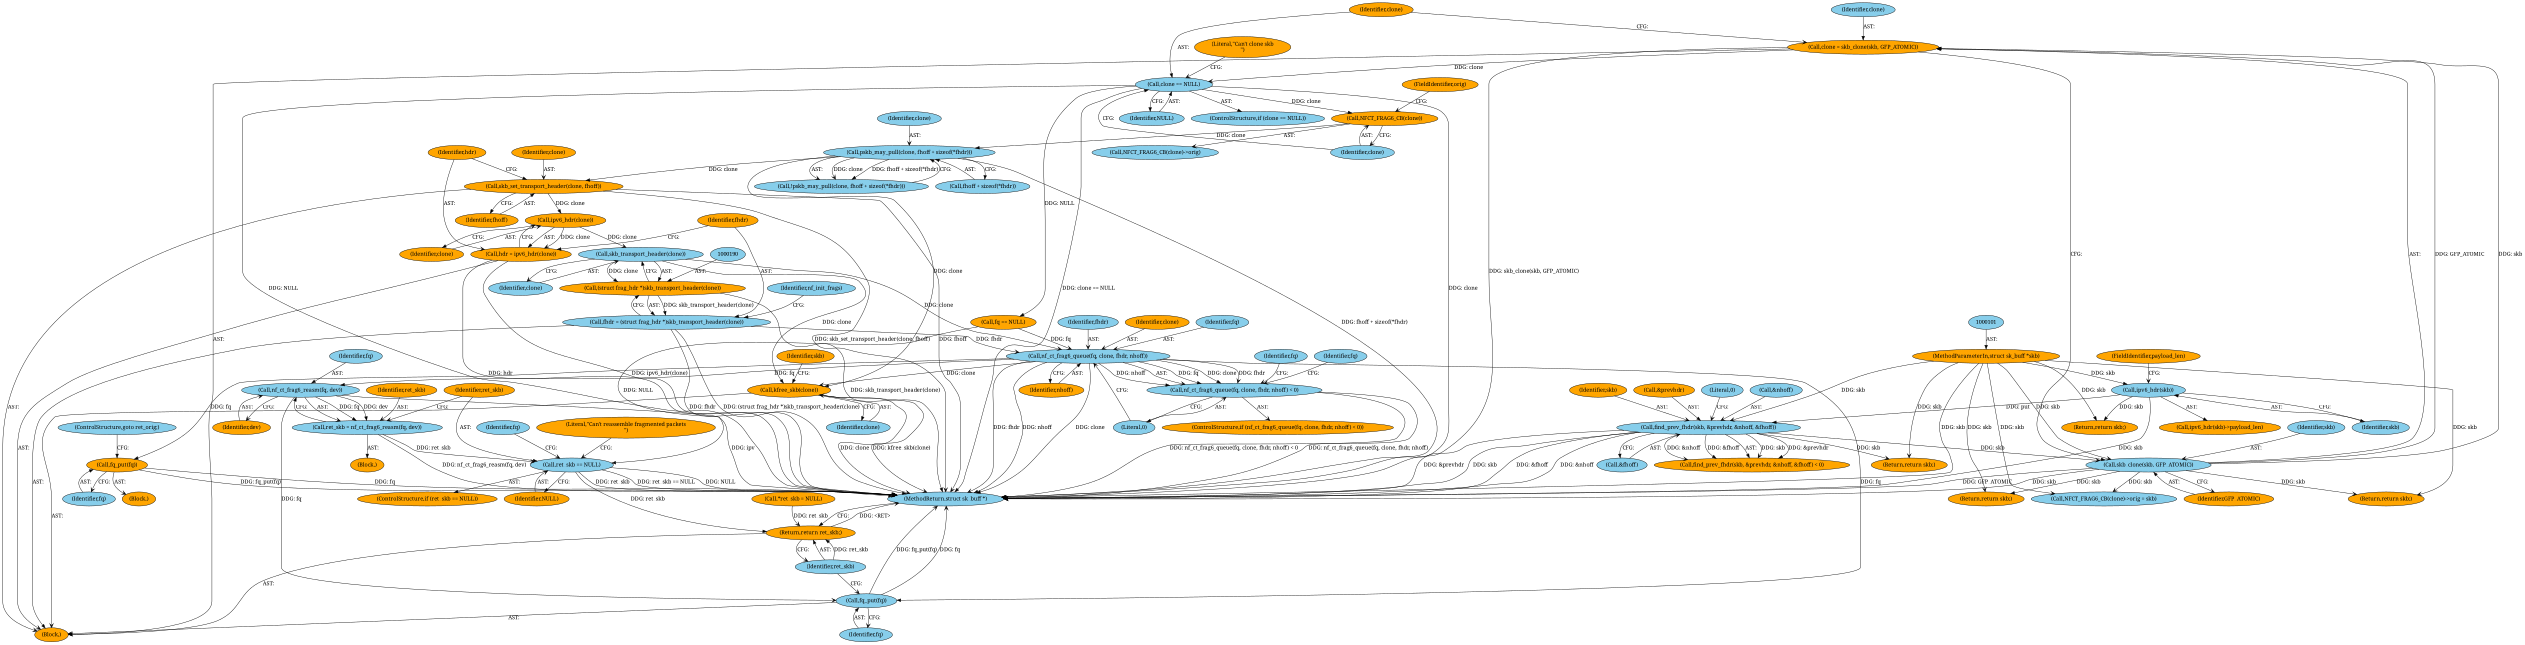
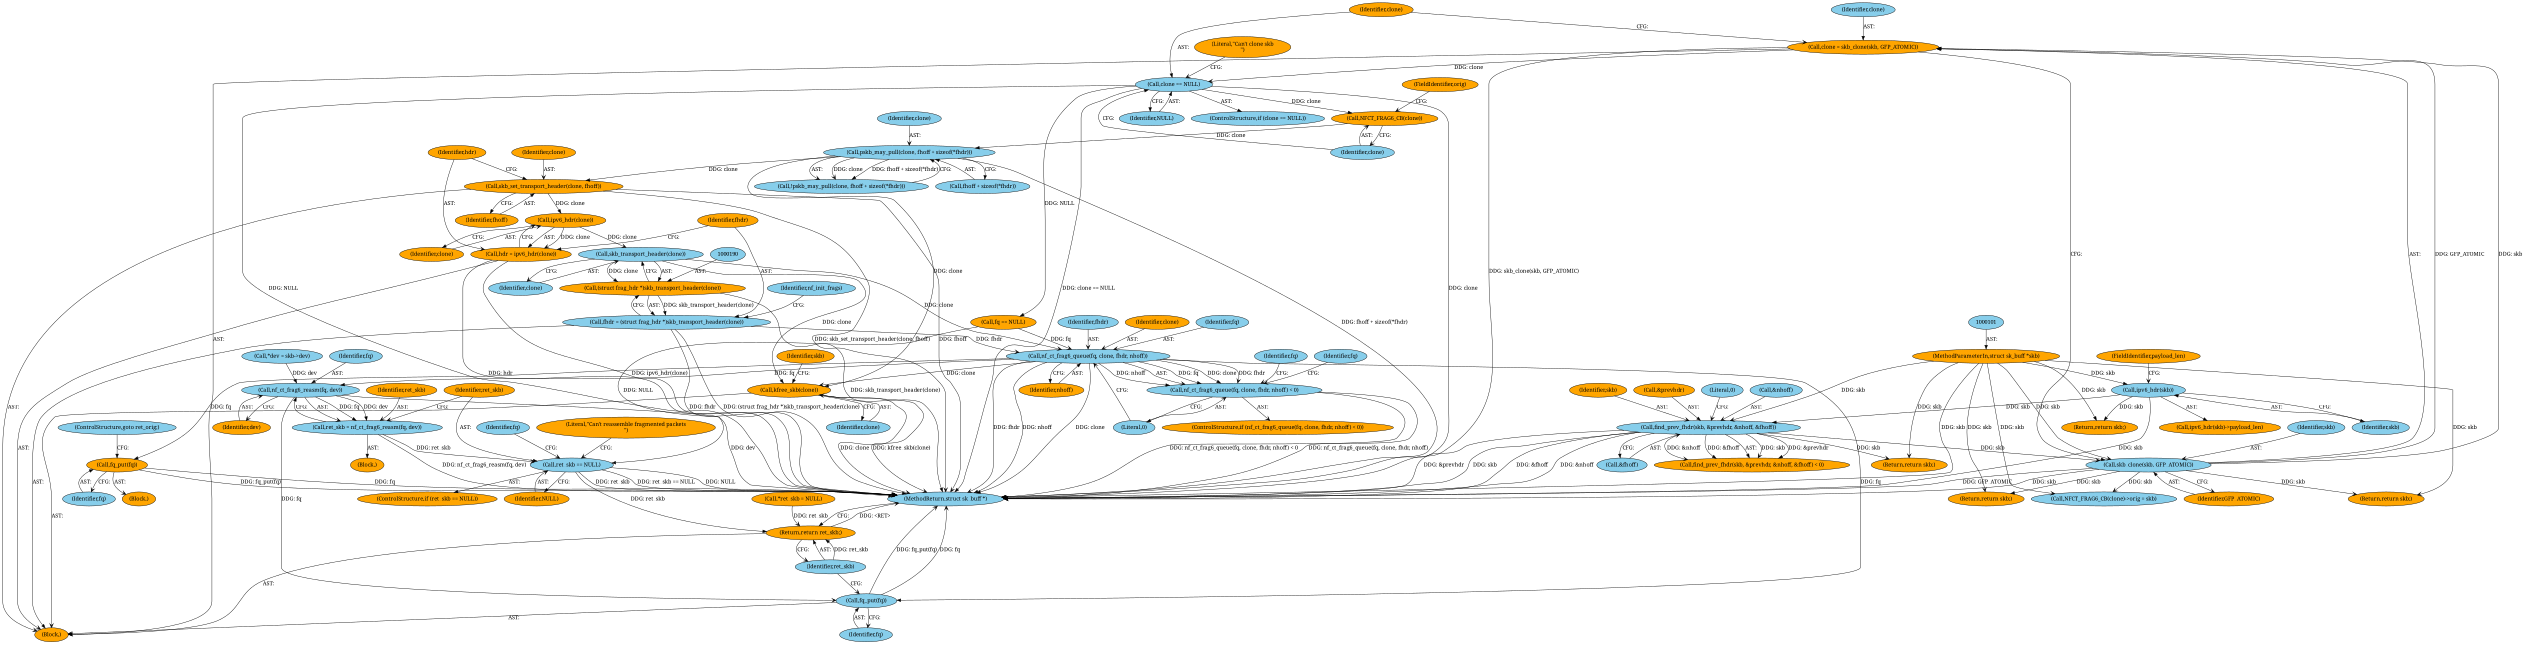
(1155, 153) -> none
none -> (282, 356)
(2018, 407) -> (2018, 407)
(743, 448) -> (743, 448)
